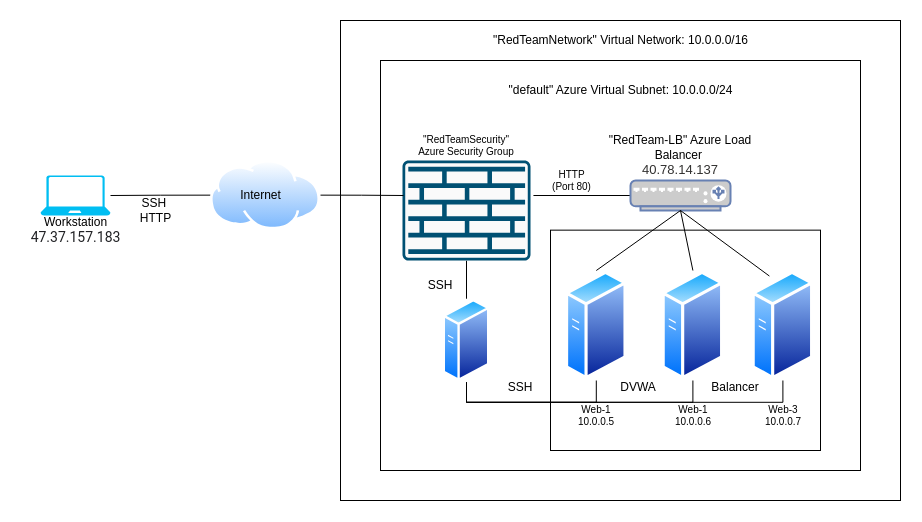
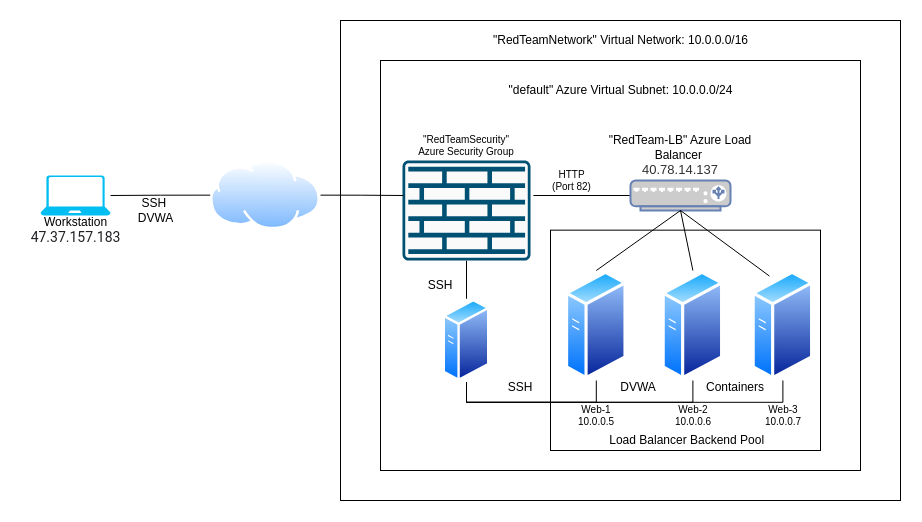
(572, 181) -> (572, 181)
(261, 195) -> none
(156, 211) -> (156, 211)
(736, 388) -> (736, 388)
(694, 416) -> (694, 416)
none -> (686, 441)
